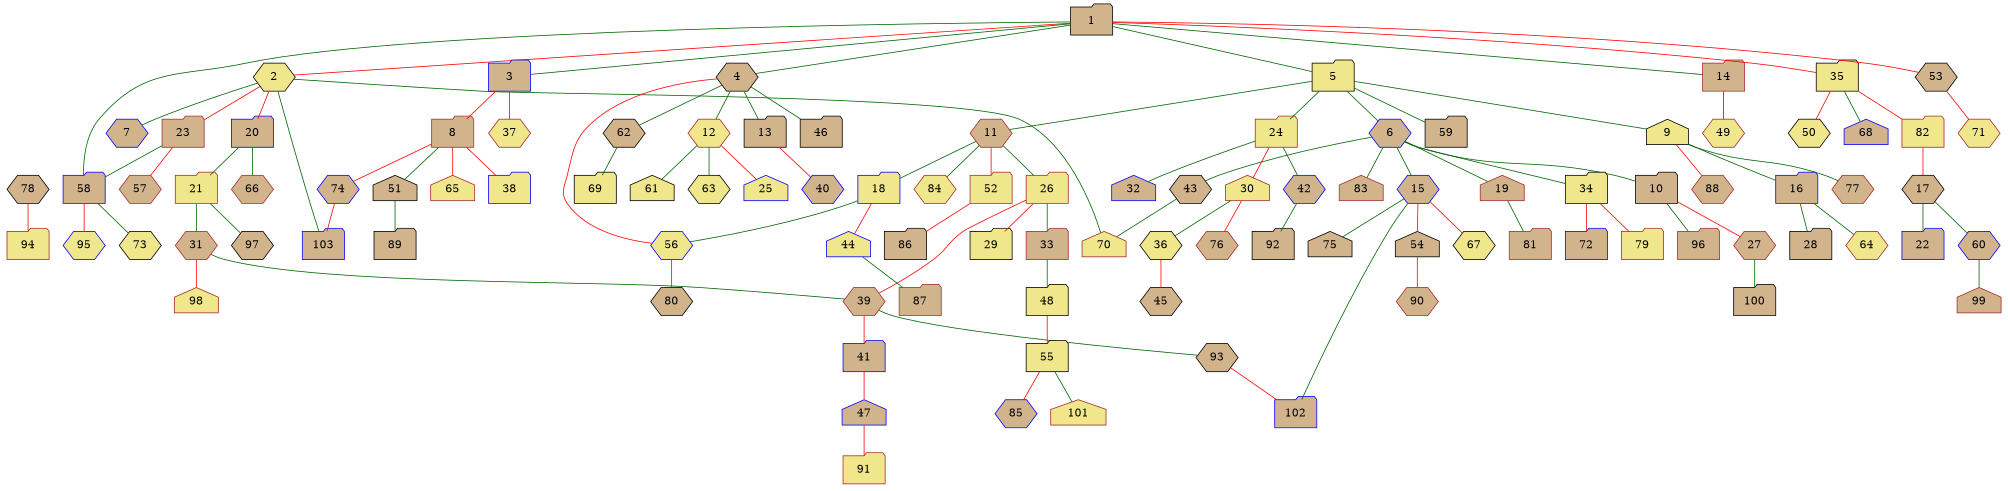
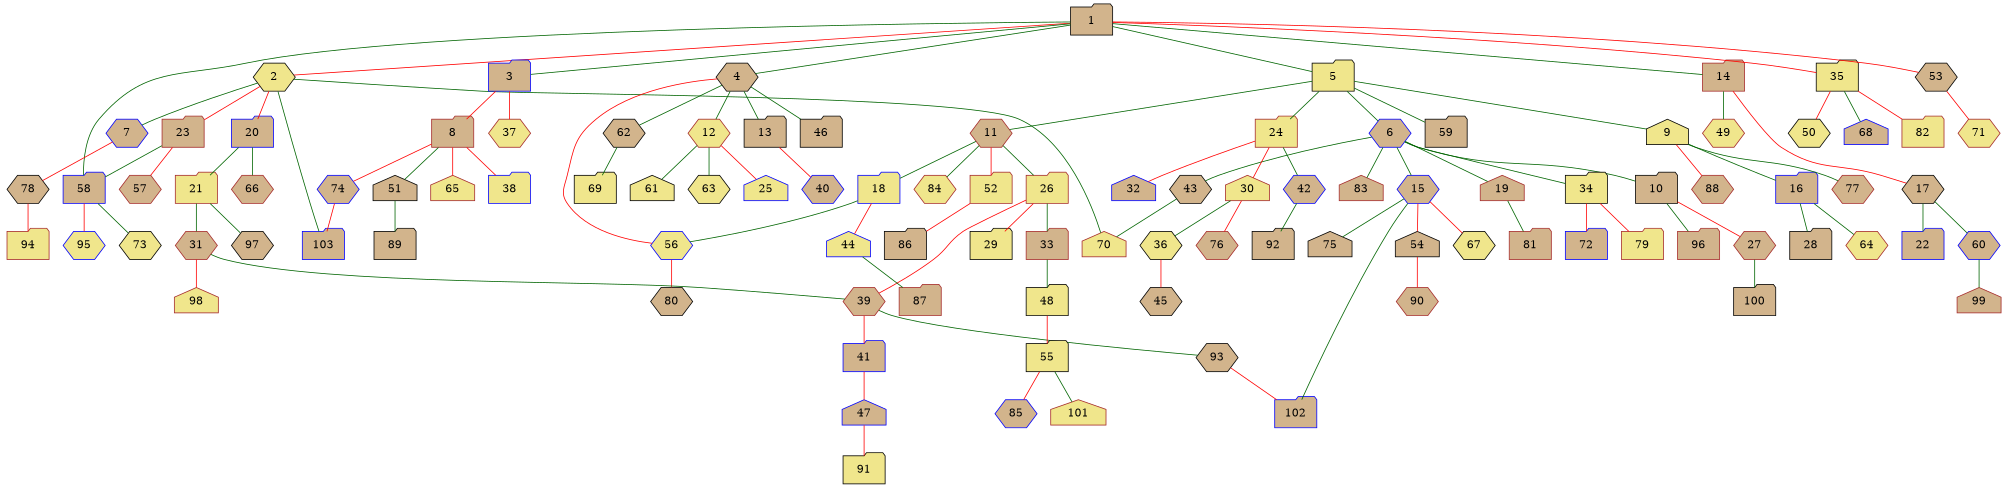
(1201, 160) -> (1201, 160)
none -> (78, 161)
(1923, 161) -> (1807, 160)
(864, 470) -> (864, 470)
